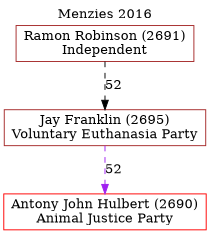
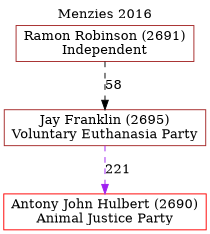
(114, 86) -> (114, 86)
(114, 170) -> (118, 170)
